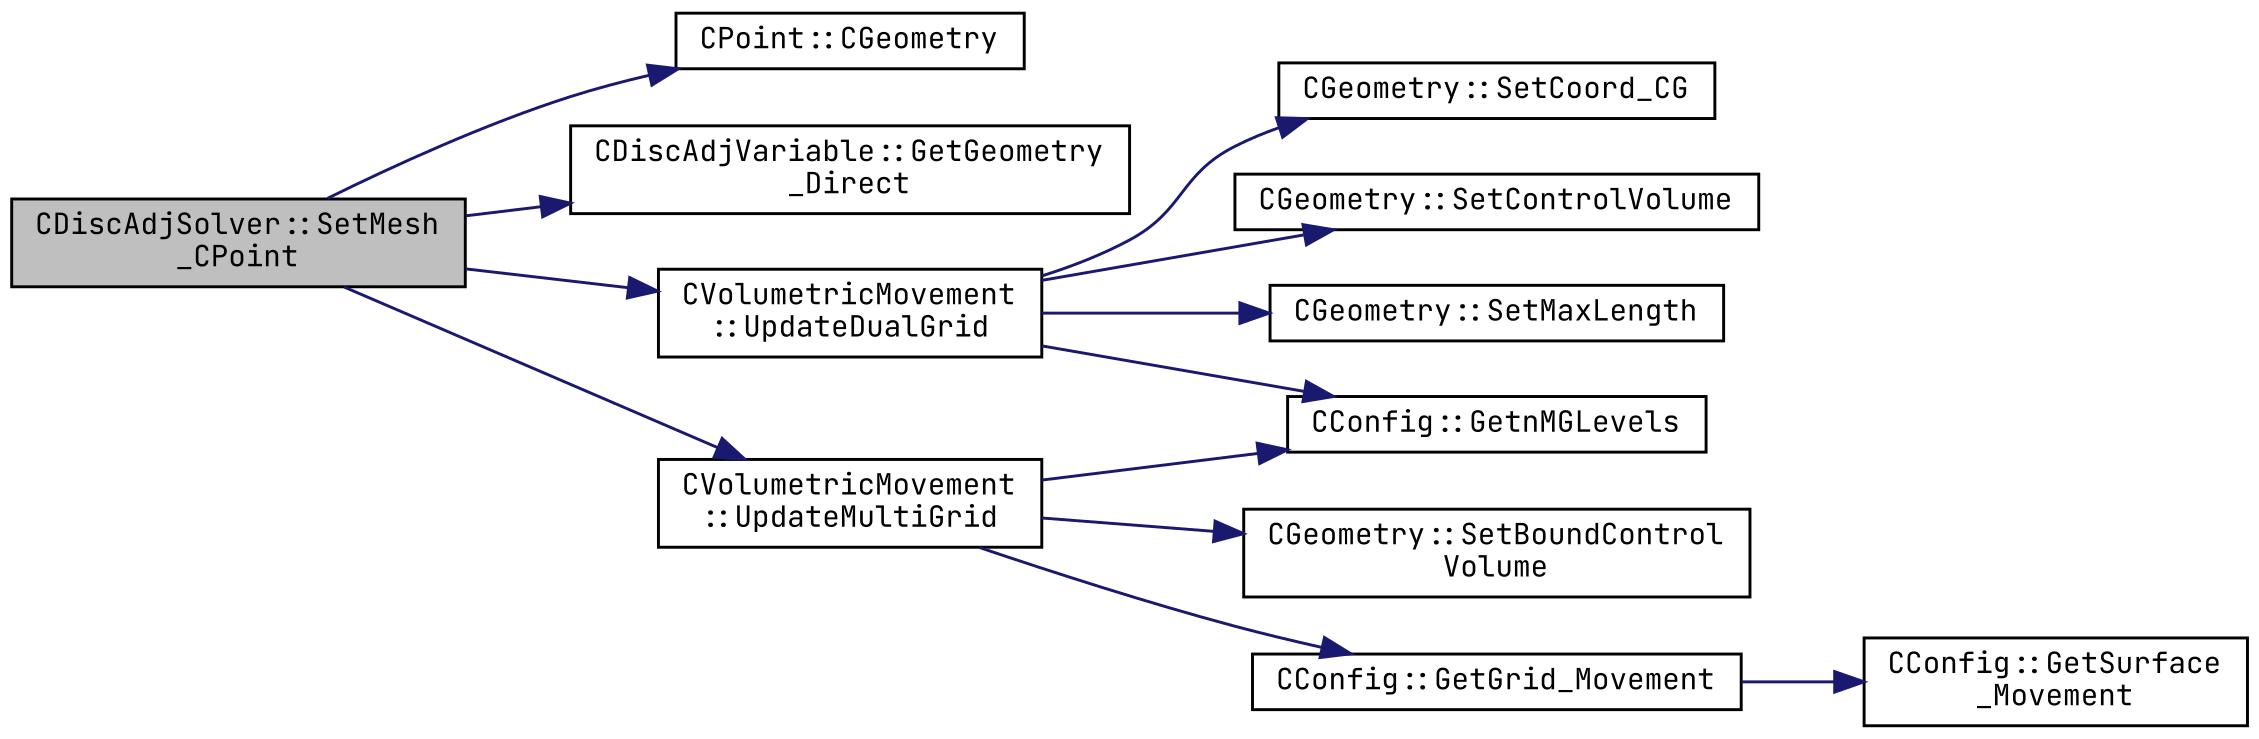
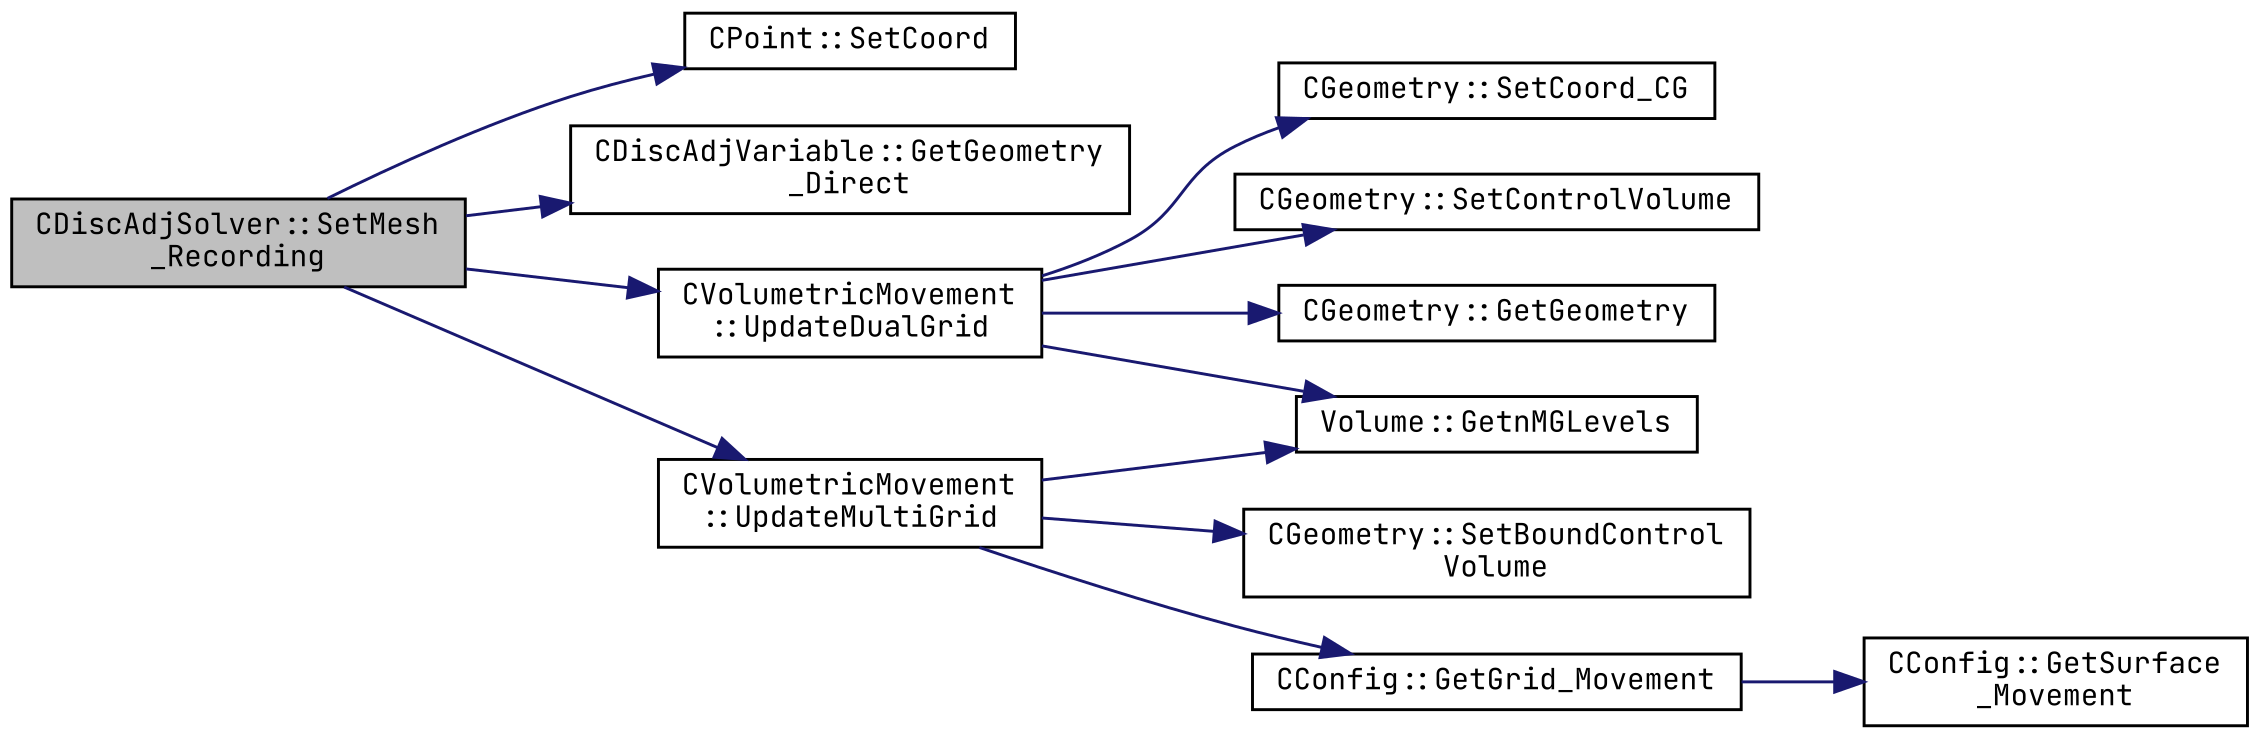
(850, 41) -> (850, 41)
(239, 243) -> (239, 243)
(1497, 313) -> (1497, 313)
(1497, 424) -> (1497, 424)
